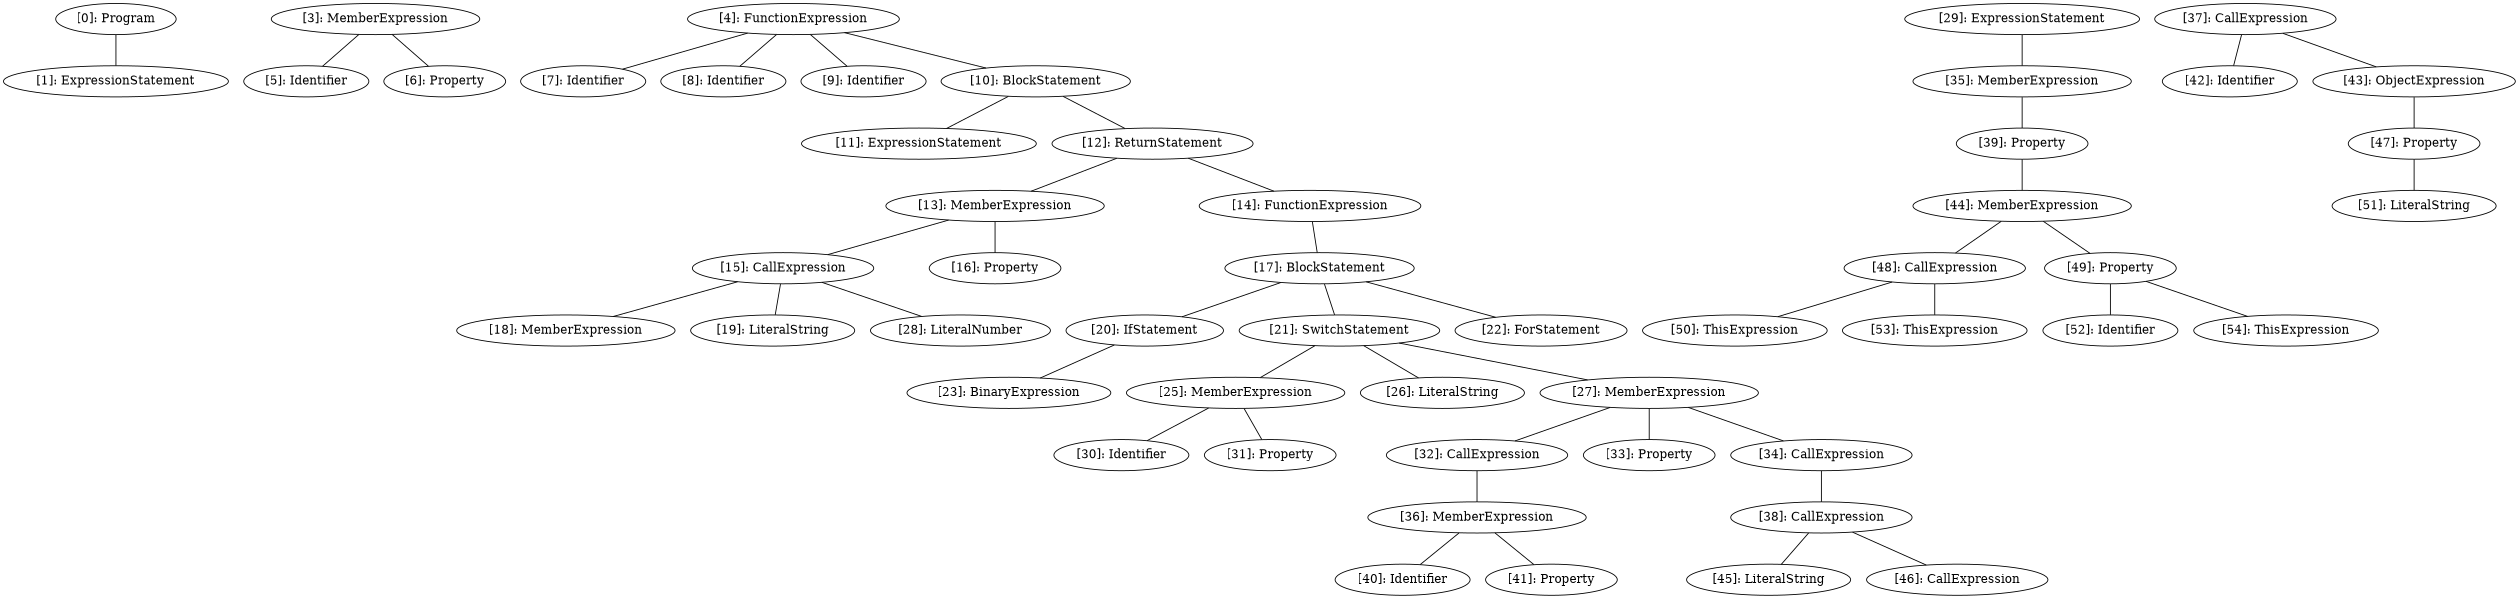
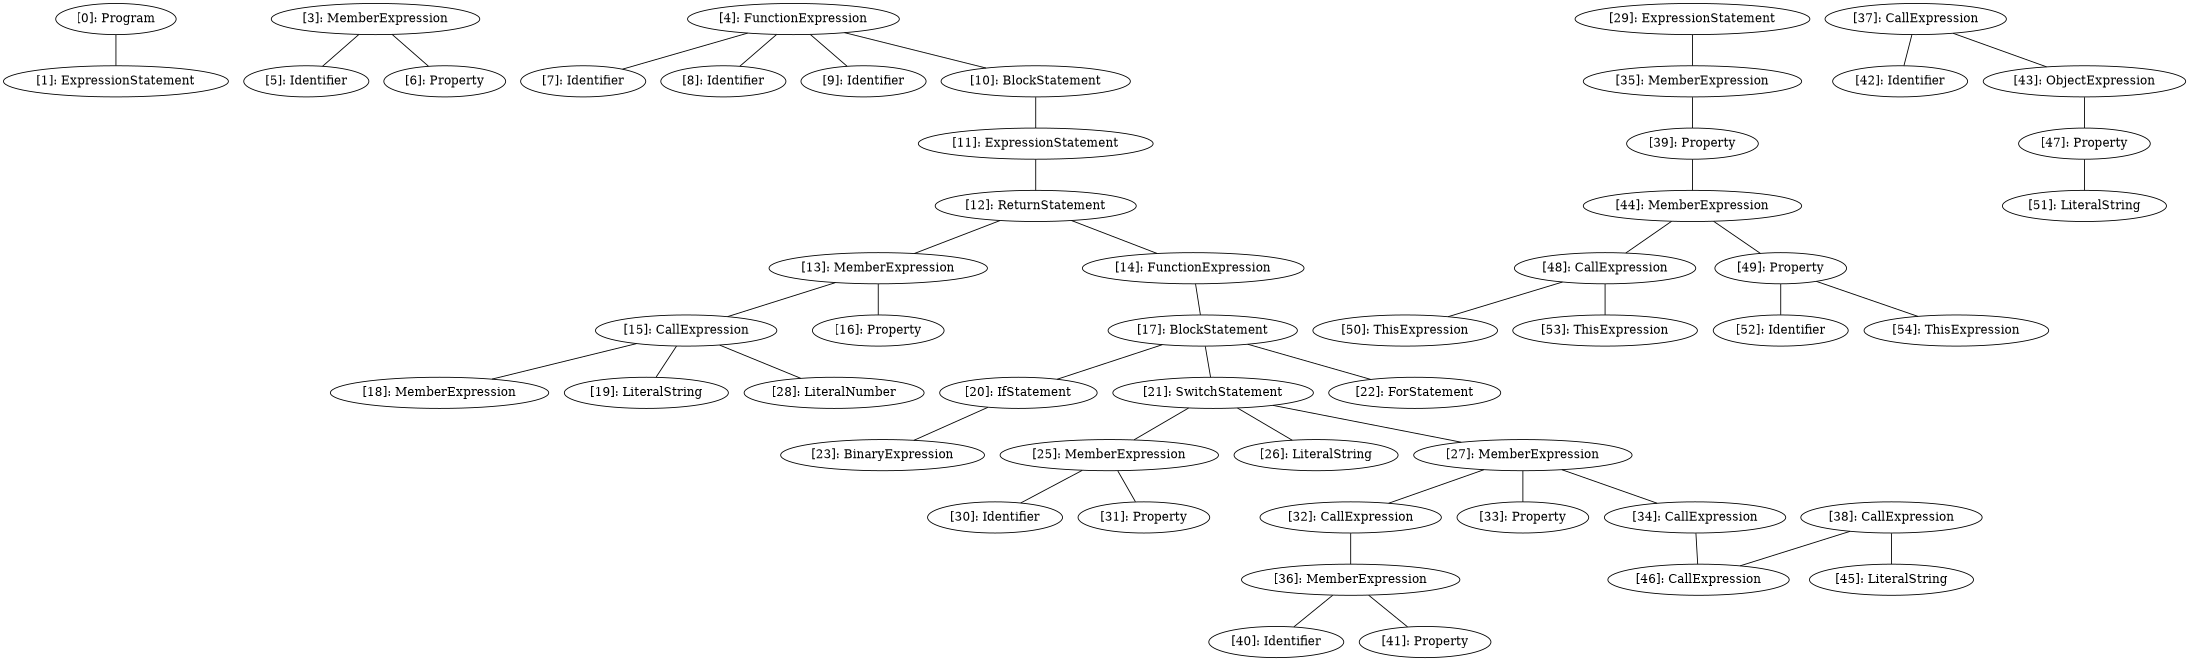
(1094, 112) -> (1036, 175)
(1821, 486) -> (1697, 549)
